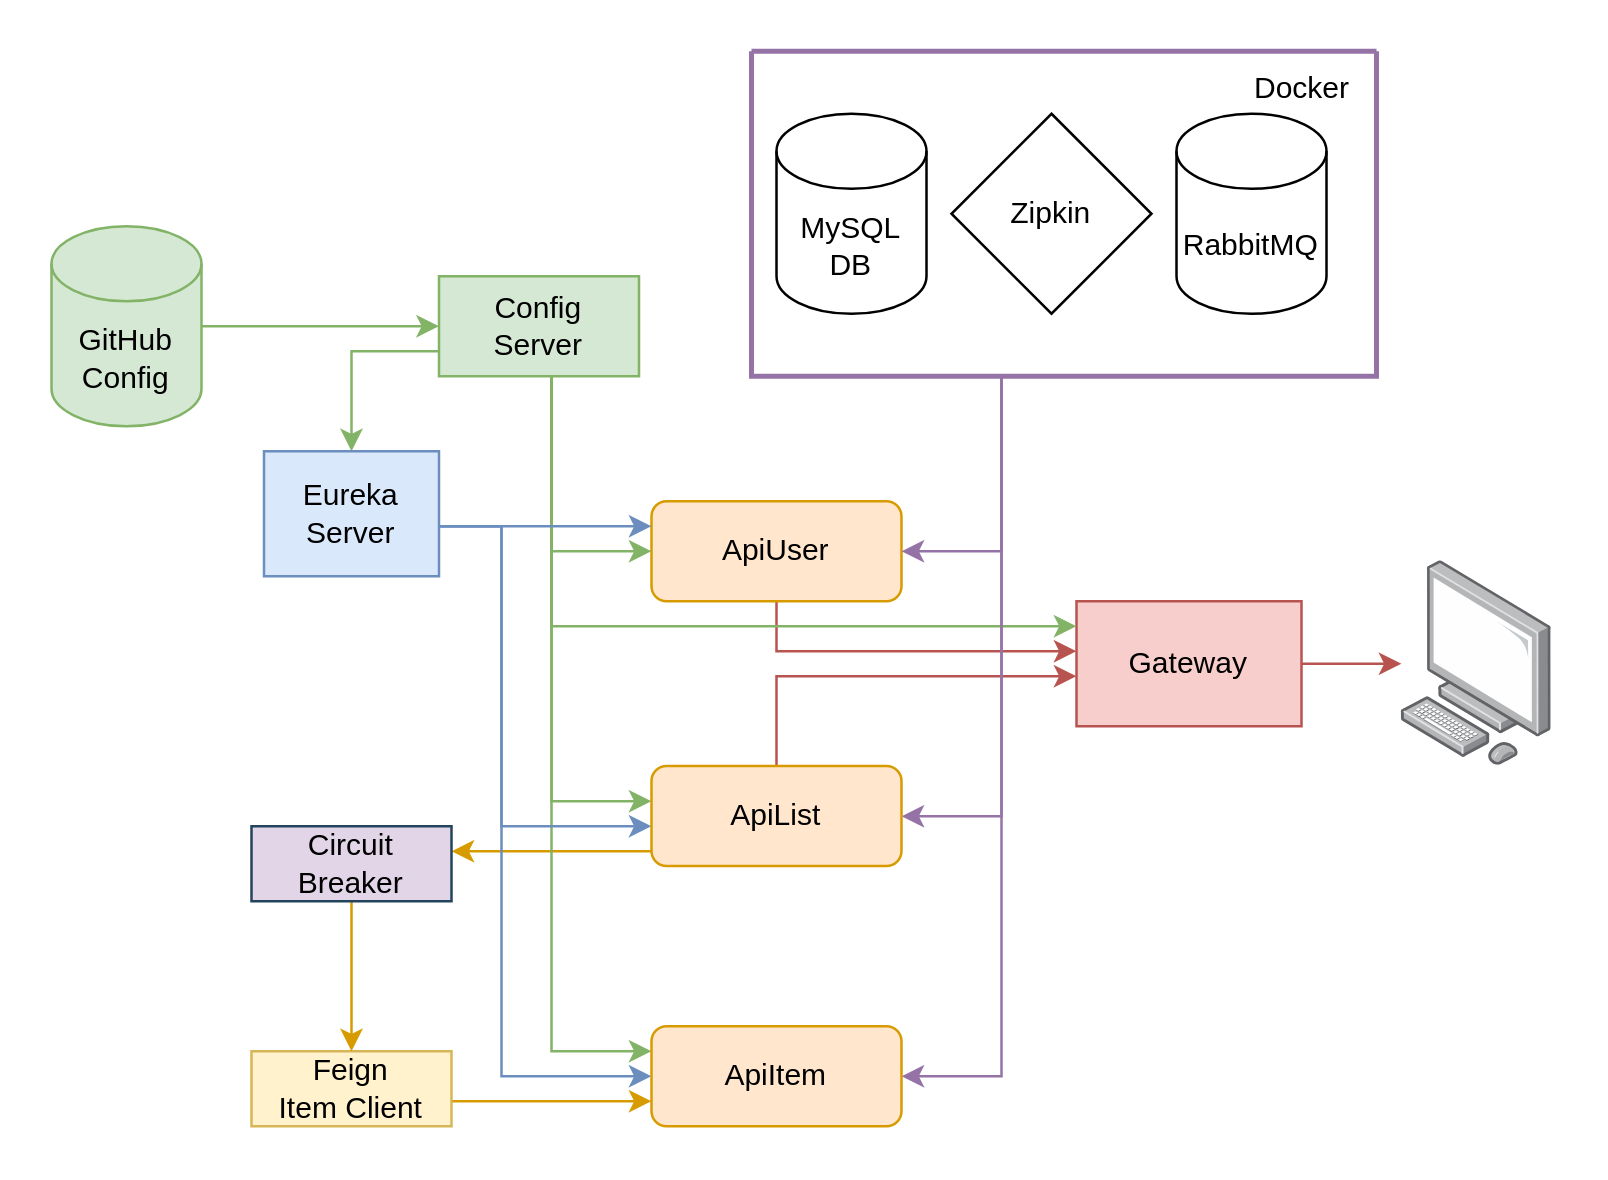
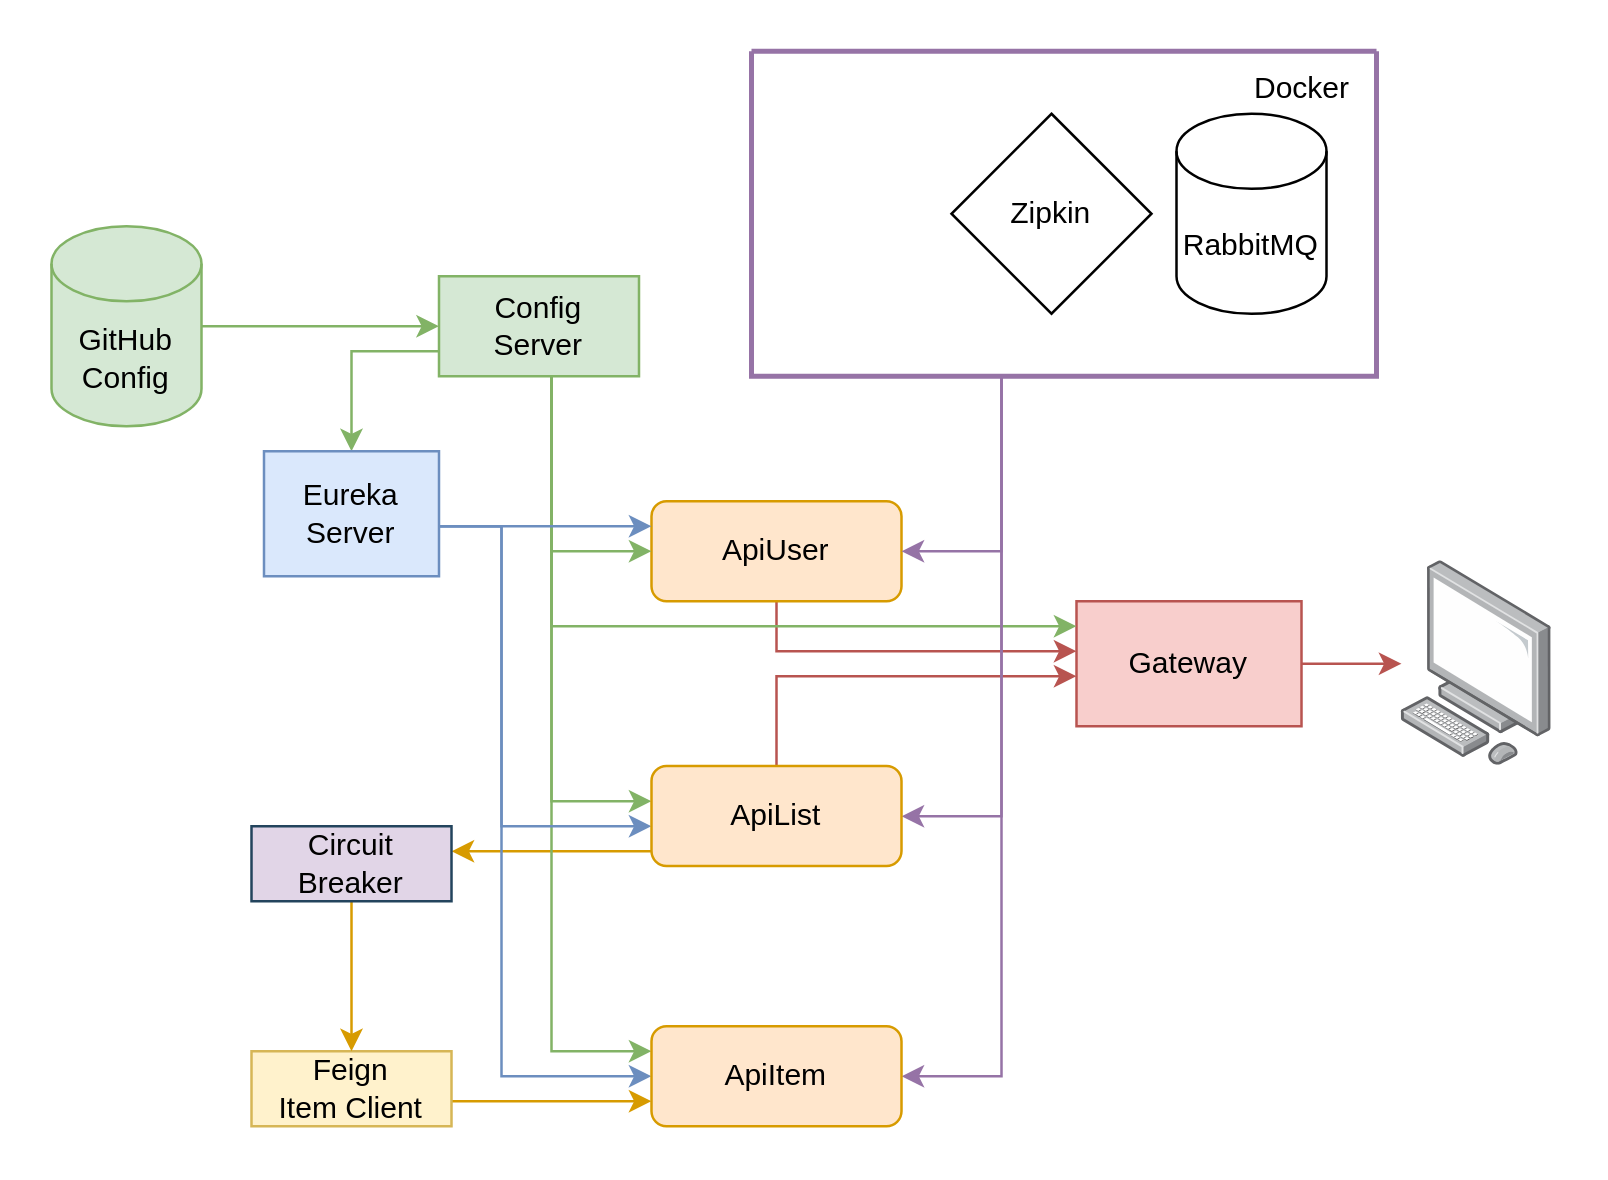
(851, 214) -> none
